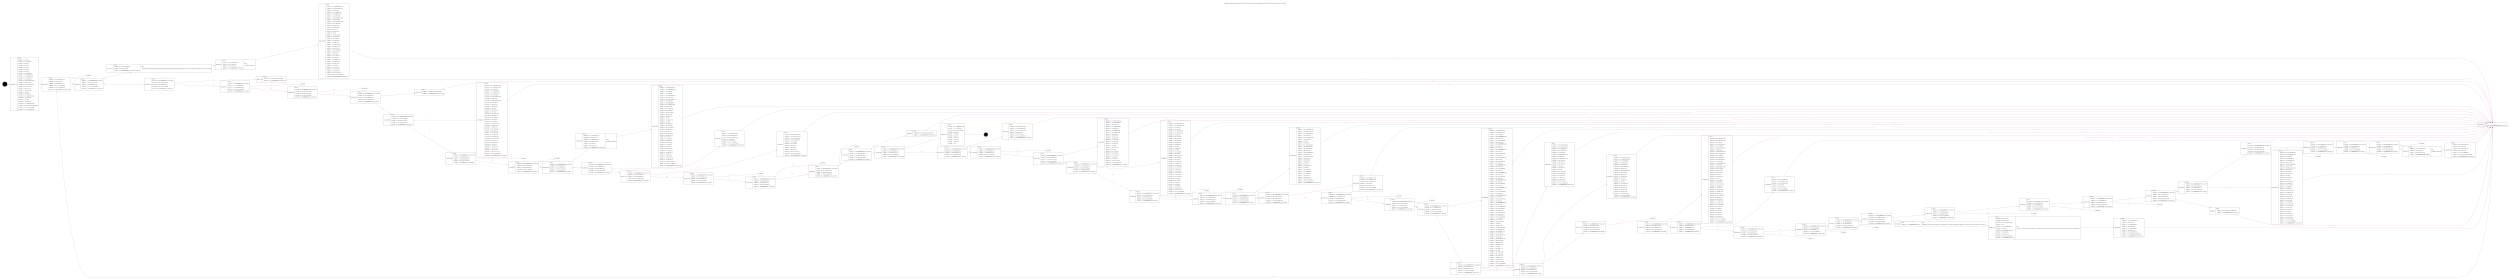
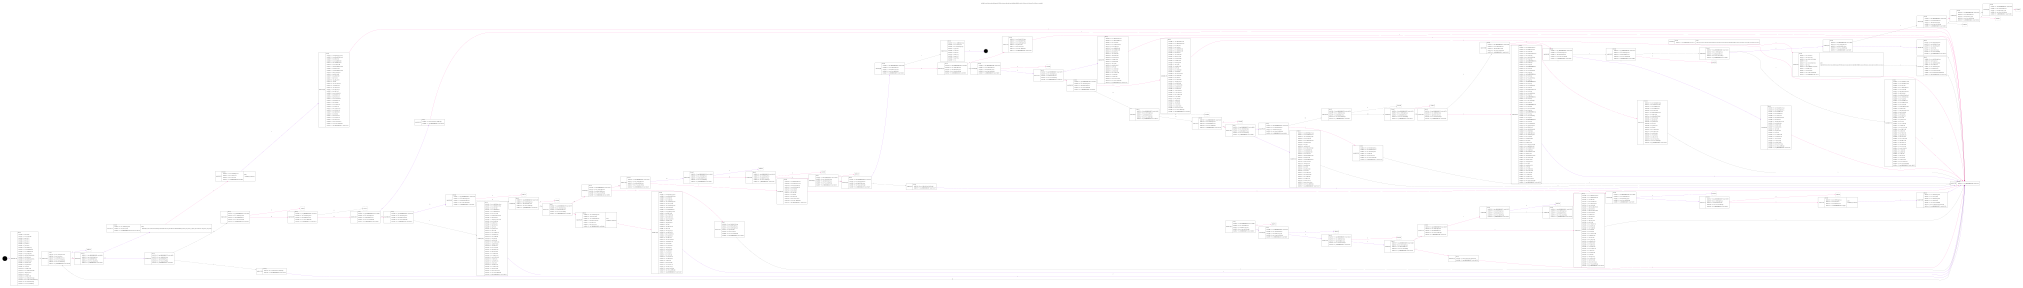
(1876, 219) -> none
